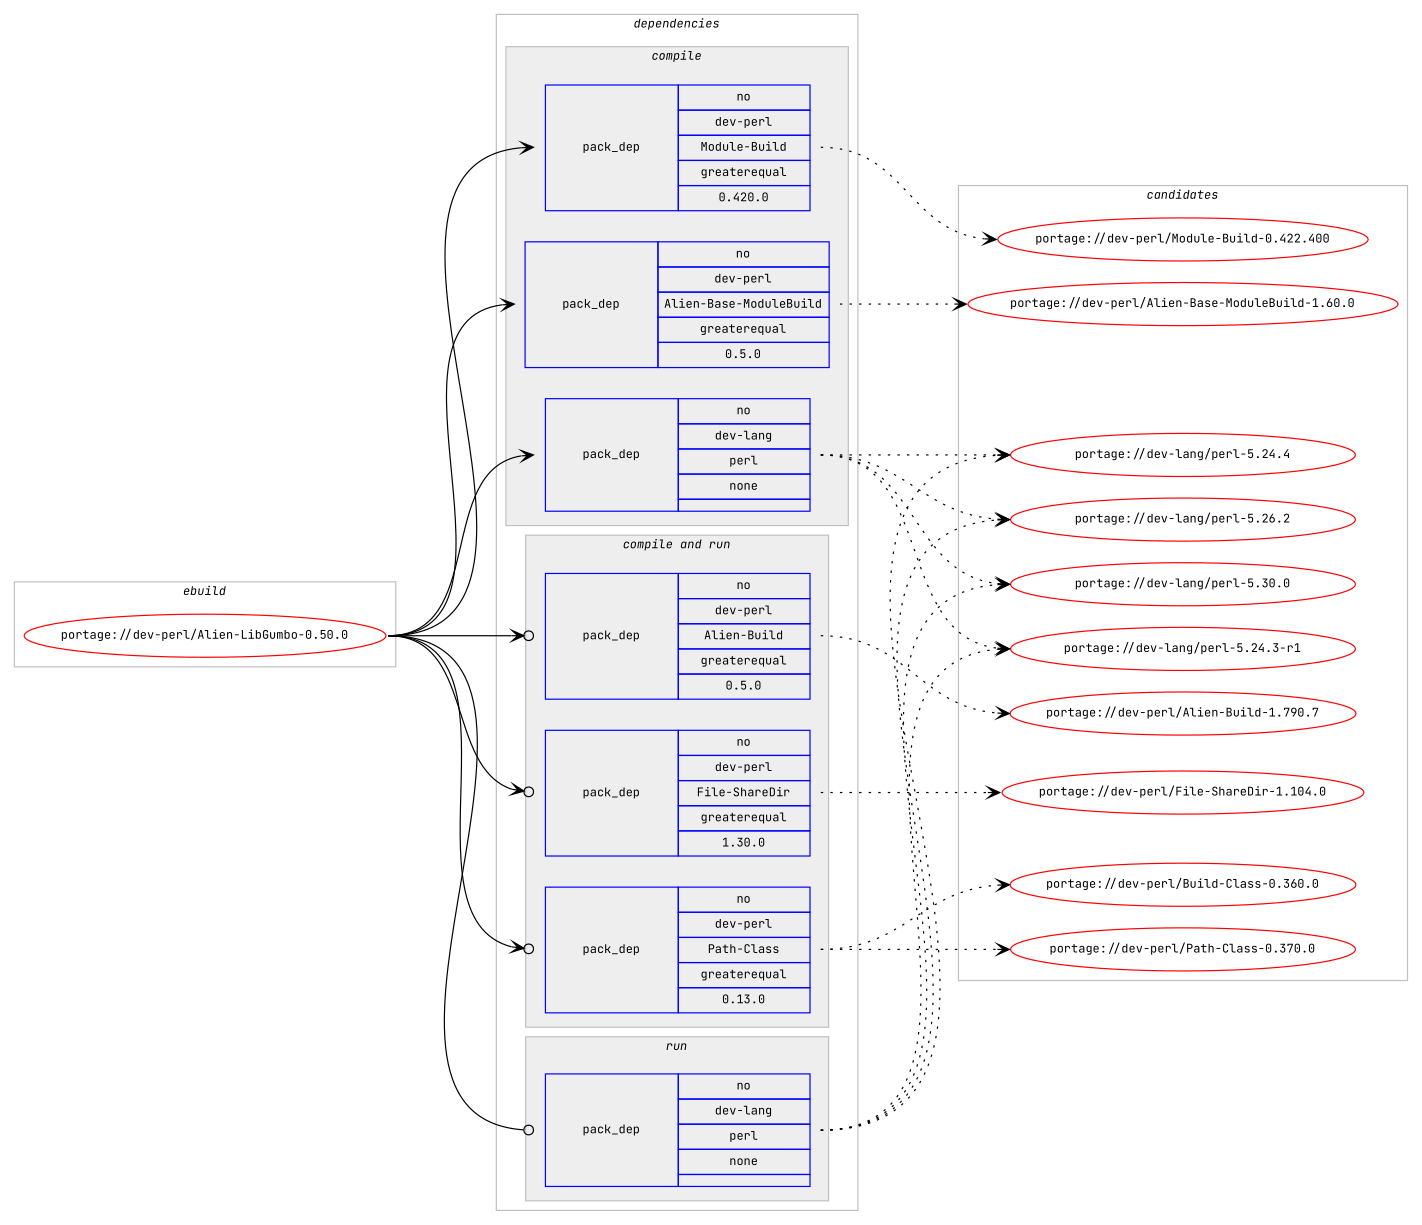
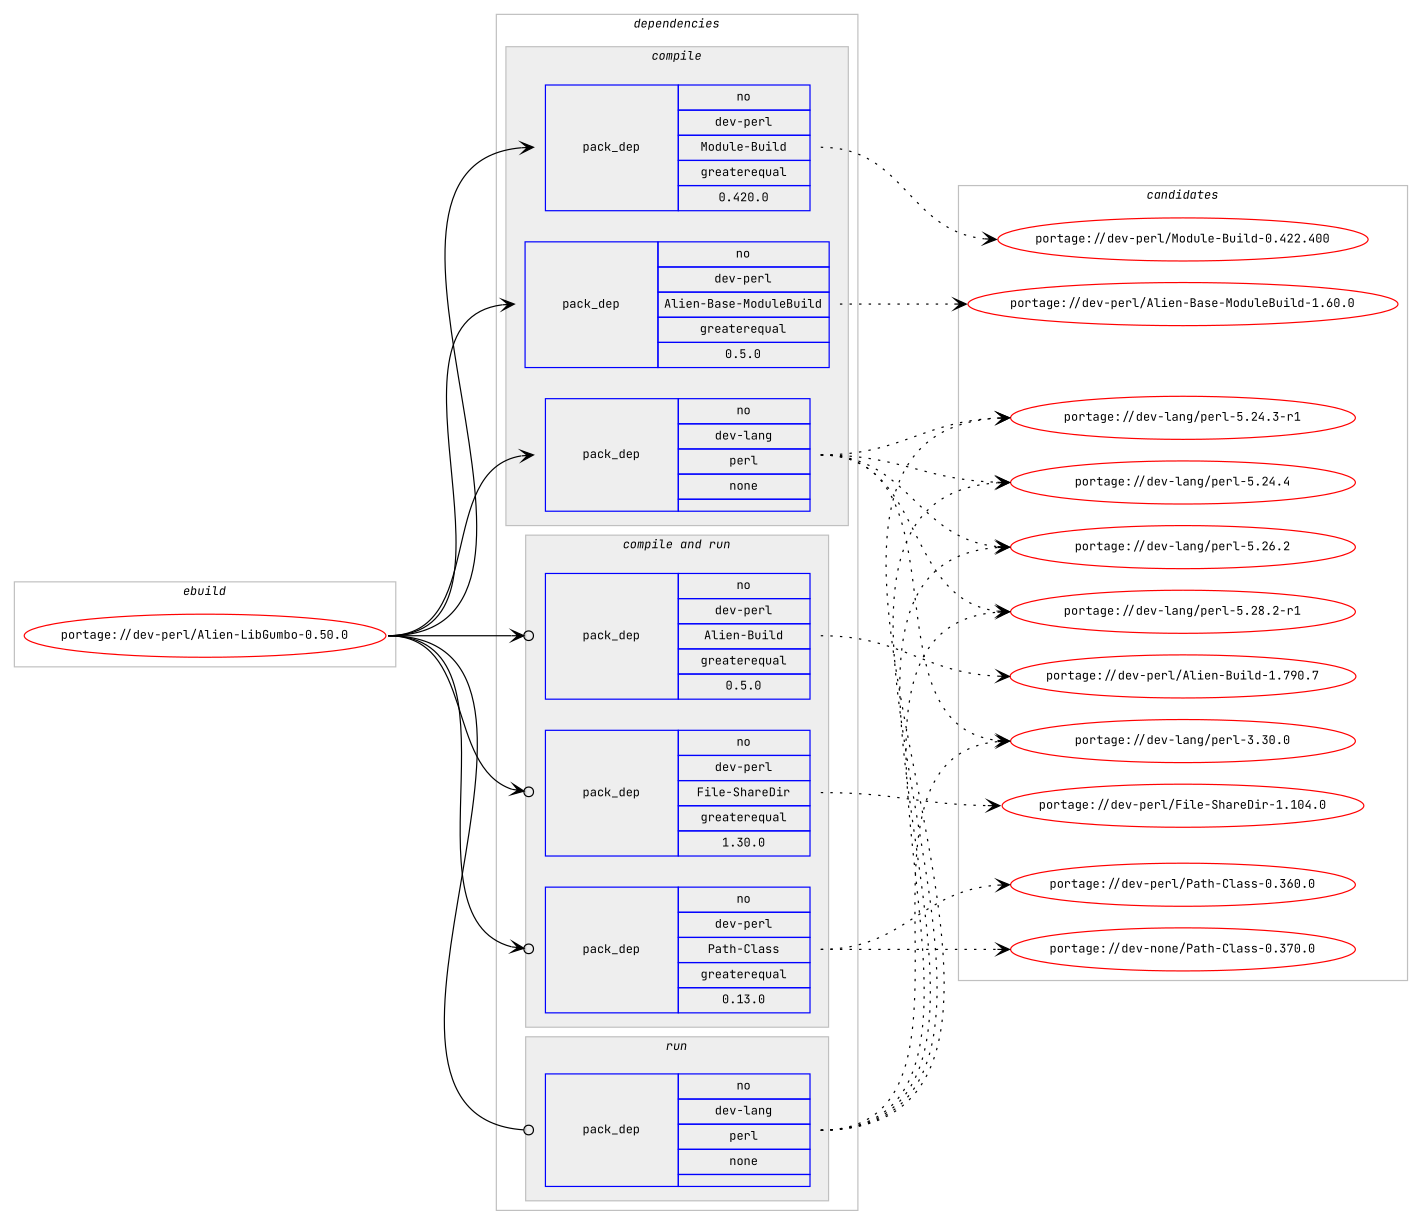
(1183, 584) -> (1183, 741)
none -> (1183, 612)
(1183, 885) -> (1183, 885)
(1183, 949) -> (1183, 949)
